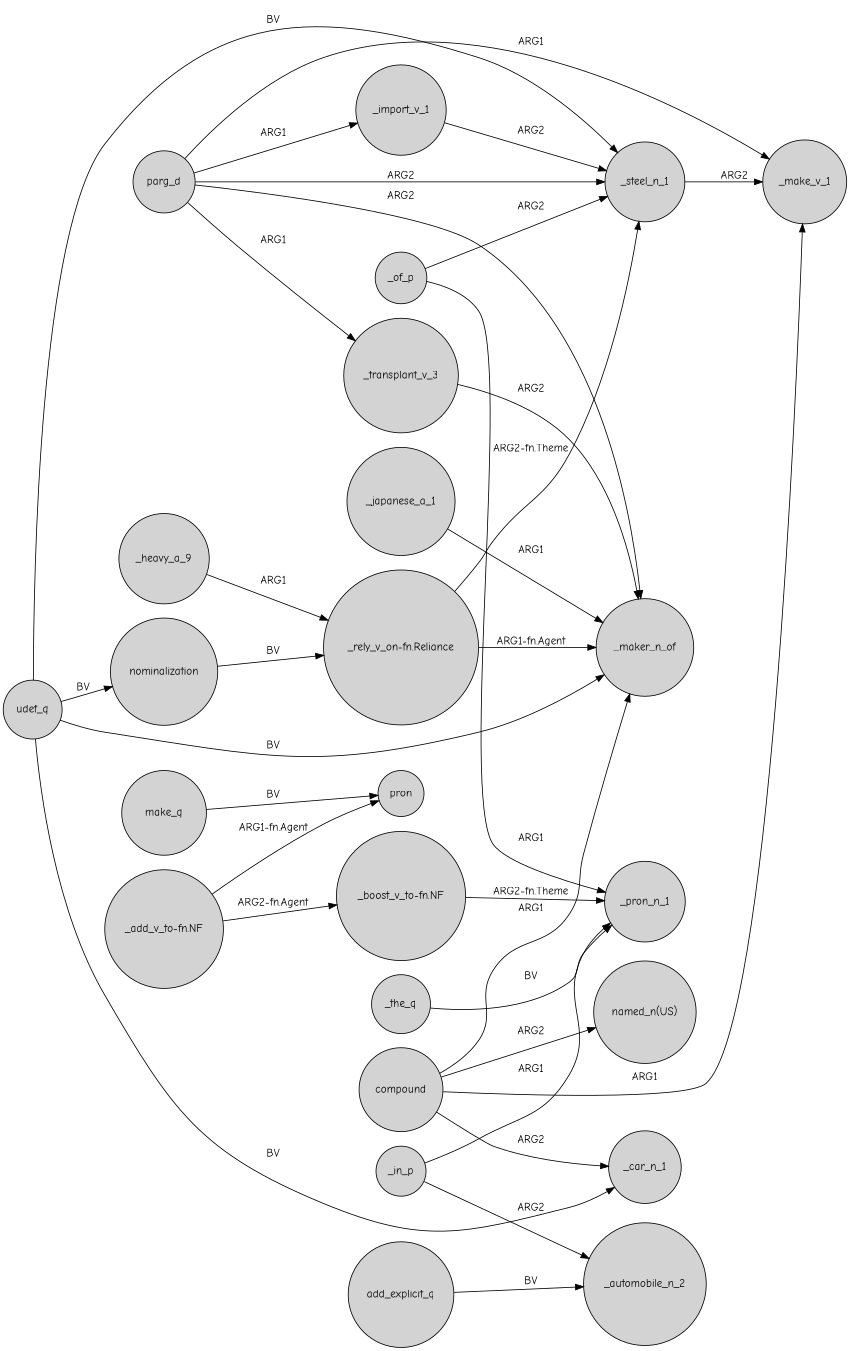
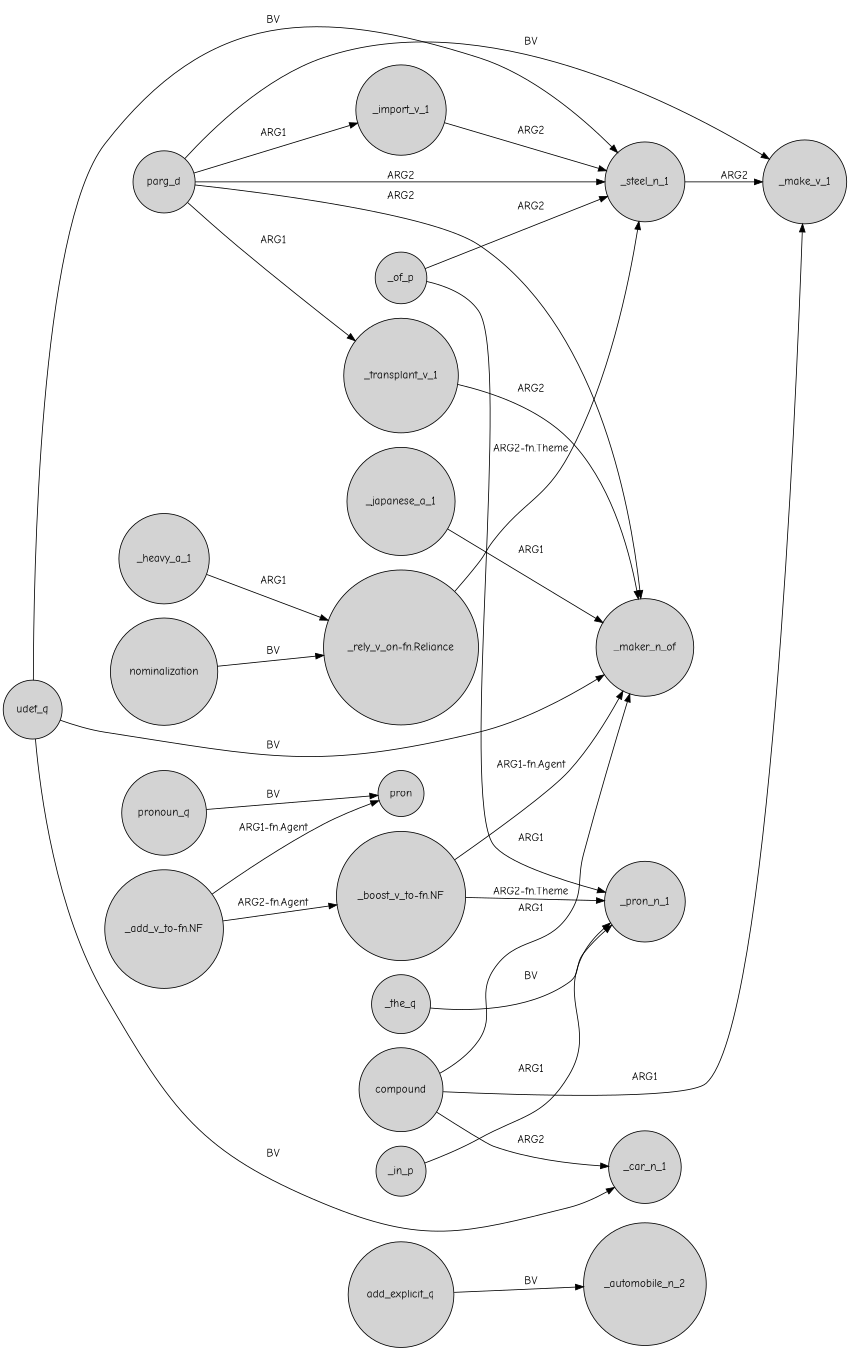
(531, 42) -> (531, 42)
(401, 376) -> (401, 376)
(164, 559) -> (164, 559)
(533, 647) -> (548, 790)
(83, 695) -> none
(164, 813) -> (164, 813)
(645, 1012) -> none
(503, 1218) -> none
